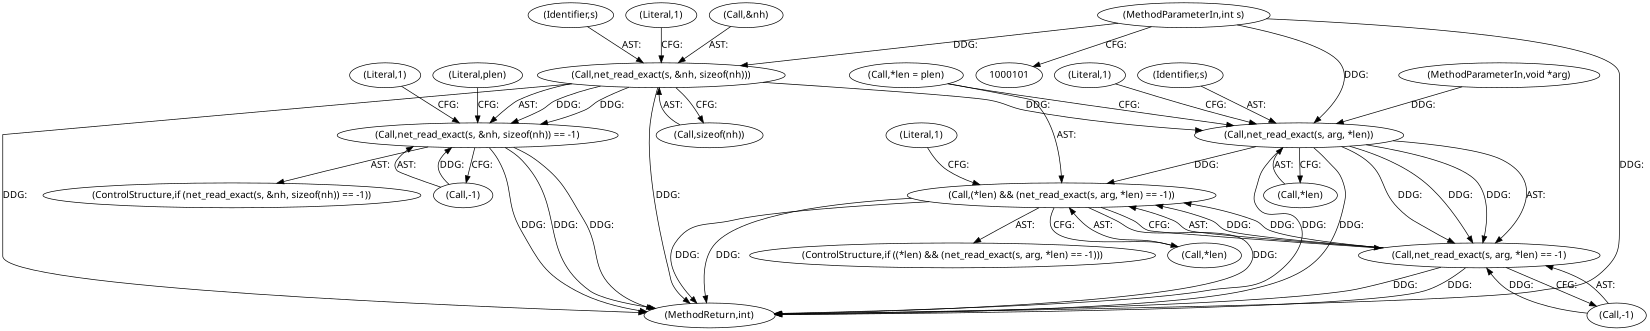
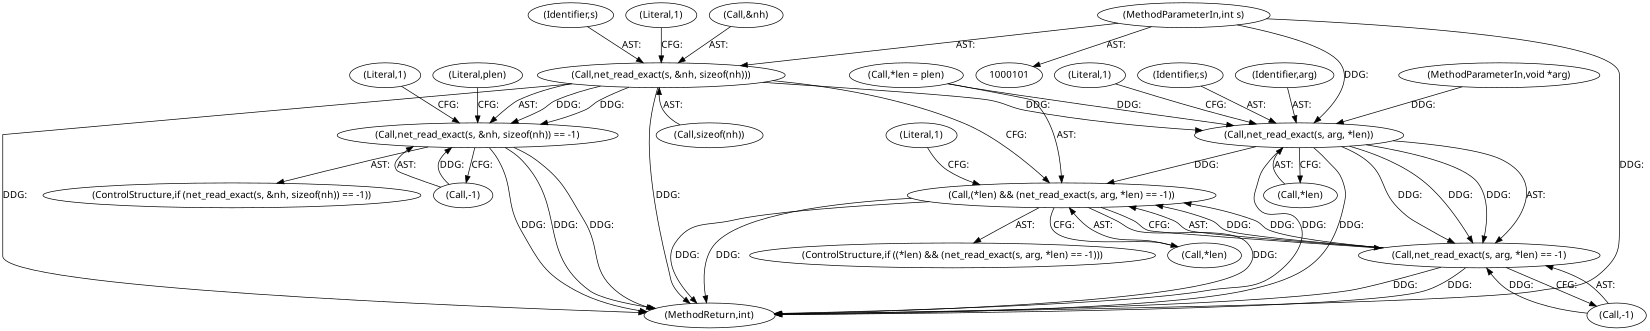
(967, 45) -> (967, 45)
(1118, 45) -> (1118, 45)
none -> (1285, 75)
(689, 101) -> (917, 107)
(1131, 105) -> (1131, 105)
